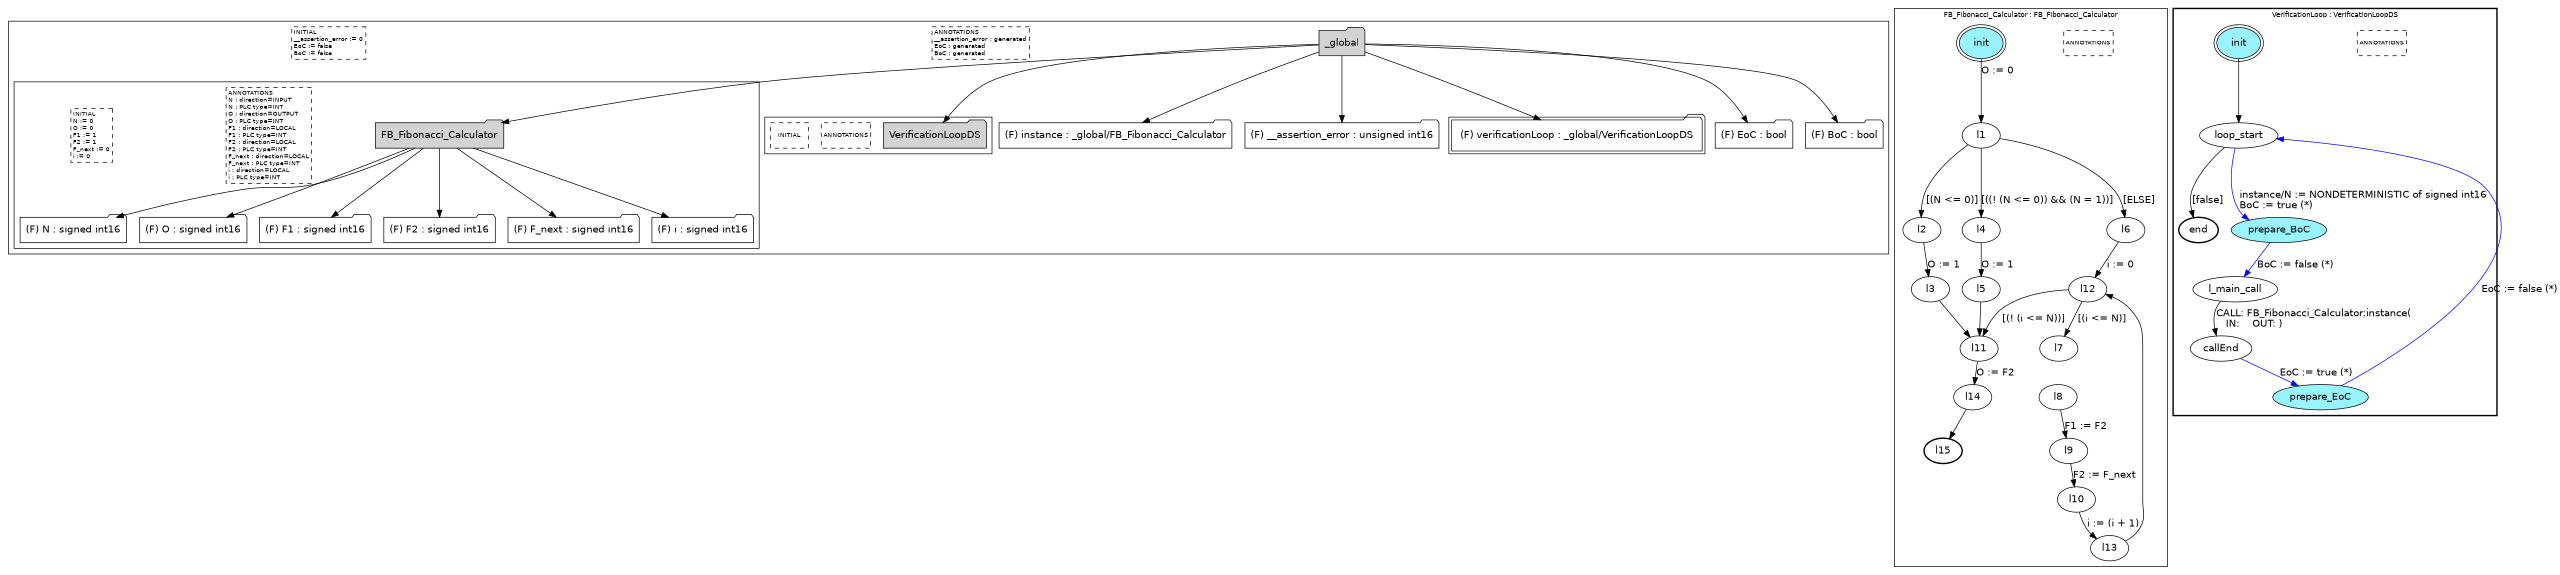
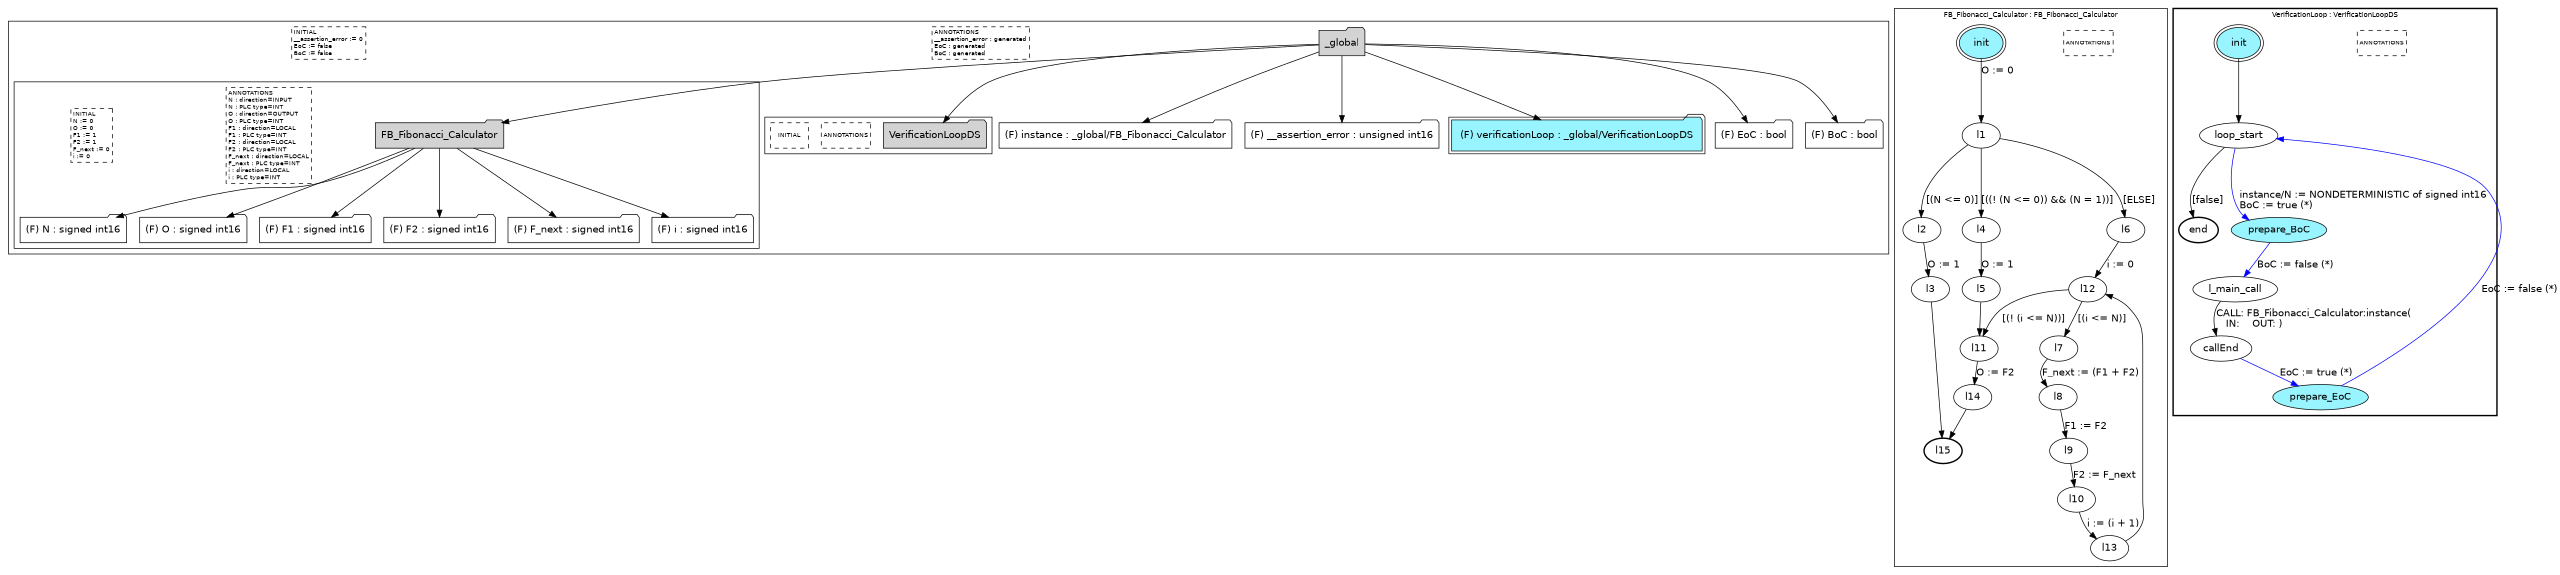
(1577, 135) -> (1577, 135)
(1952, 316) -> (1936, 366)
none -> (2041, 369)
